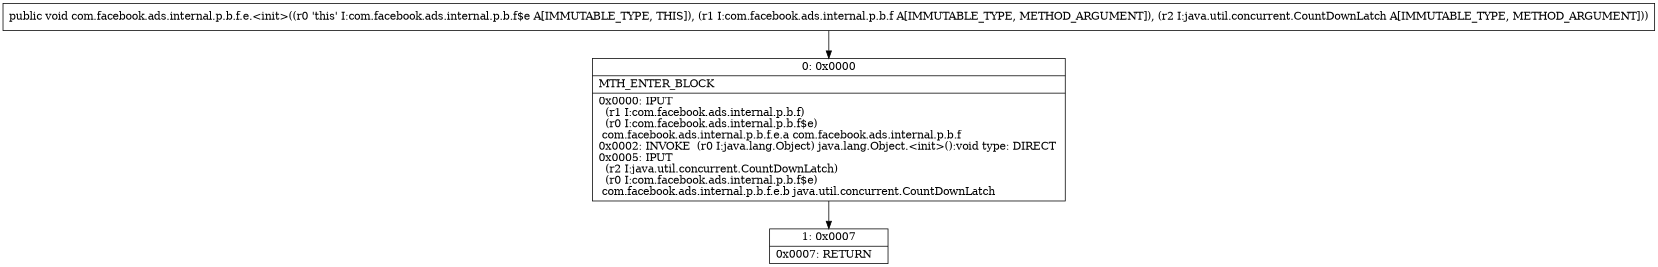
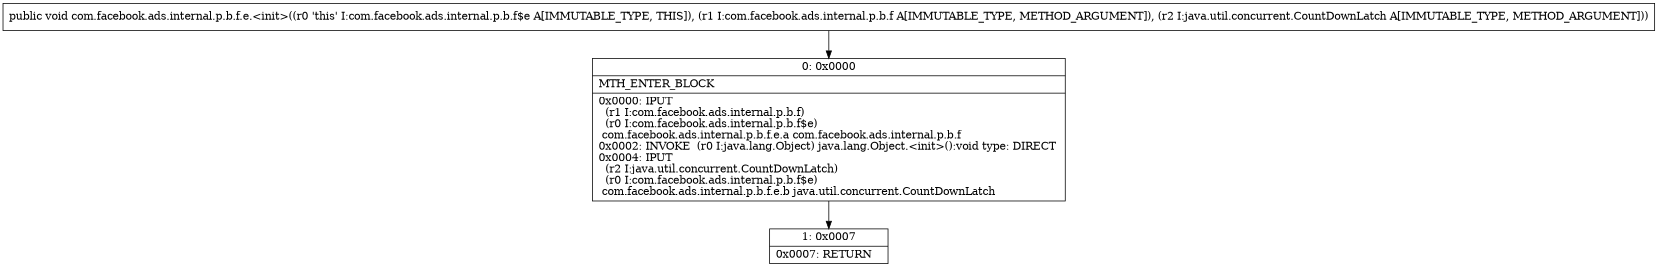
(639, 158) -> (639, 158)
